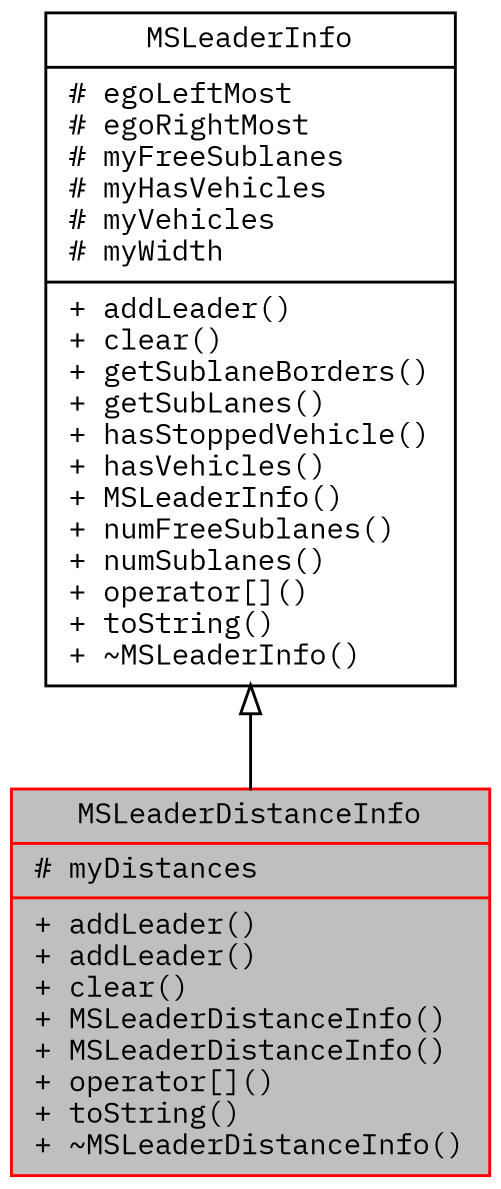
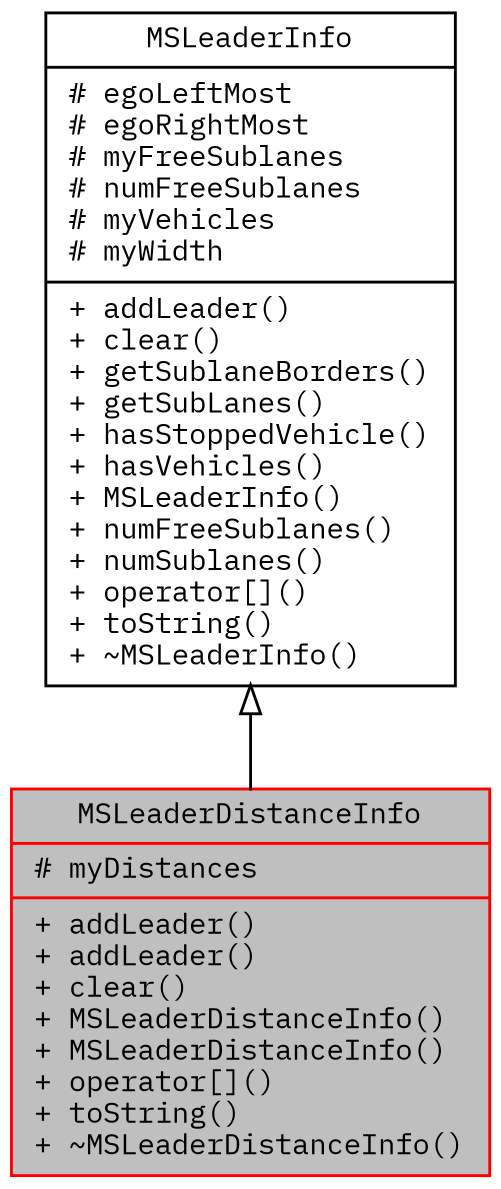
(199, 189) -> (216, 189)
